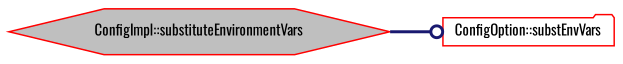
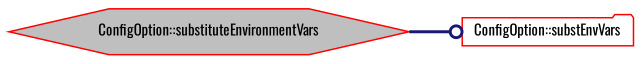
(199, 32) -> (209, 32)
